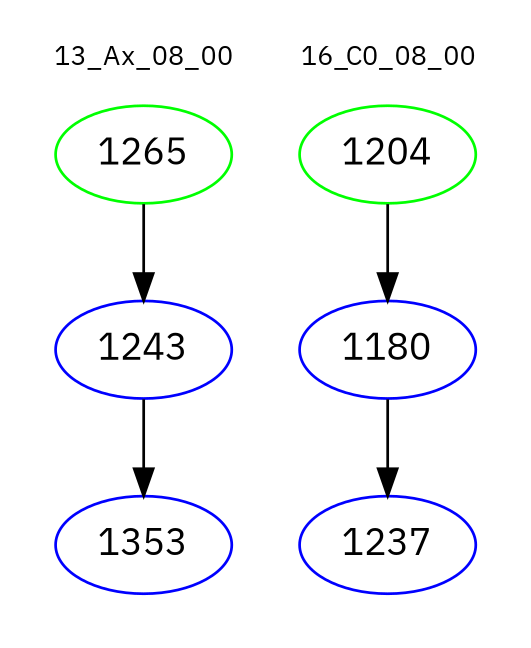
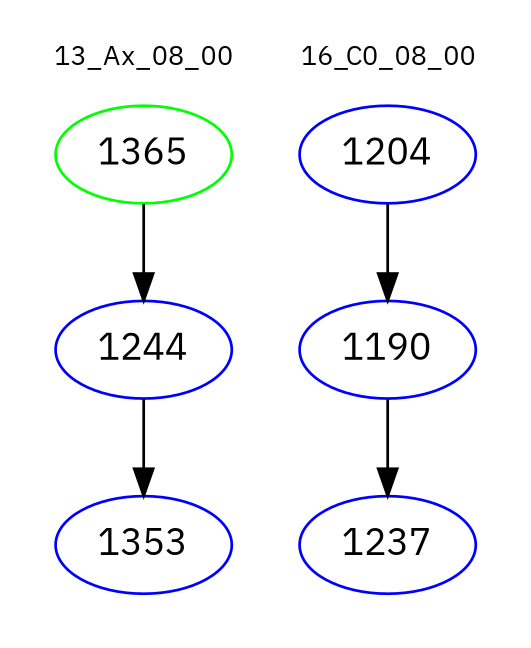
(144, 155) -> (144, 155)
(388, 155) -> (388, 155)
(144, 350) -> (144, 350)
(388, 350) -> (388, 350)
